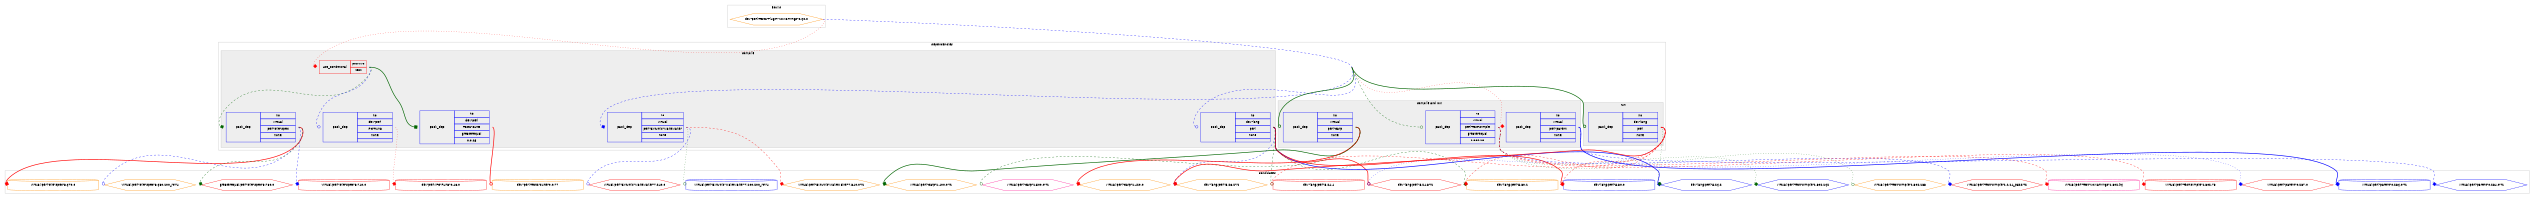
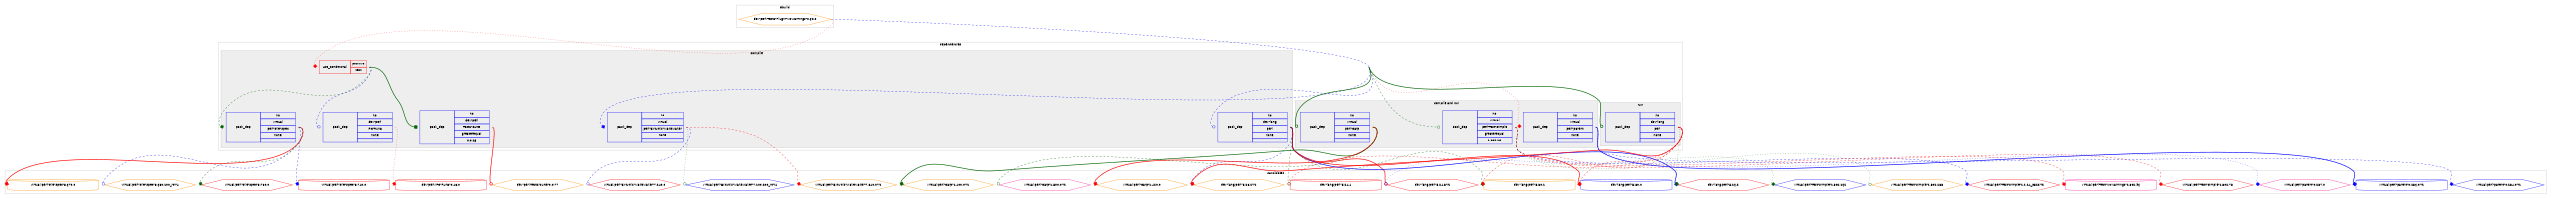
(247, 185) -> (247, 185)
(538, 185) -> (538, 185)
(732, 185) -> (740, 185)
(1706, 185) -> (1723, 185)
(2191, 185) -> (2208, 185)
(2288, 185) -> (2305, 185)
